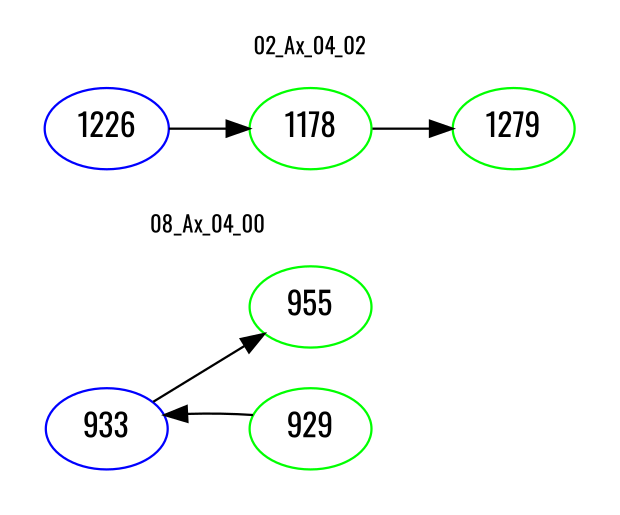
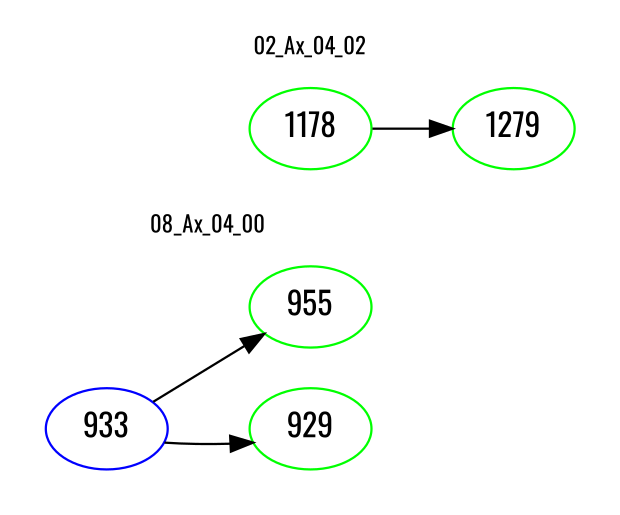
(107, 129) -> none
(220, 414) -> (197, 444)
